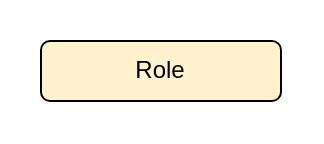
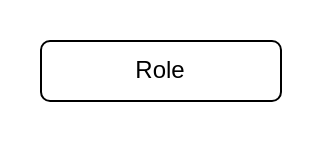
(161, 71) -> (161, 71)
